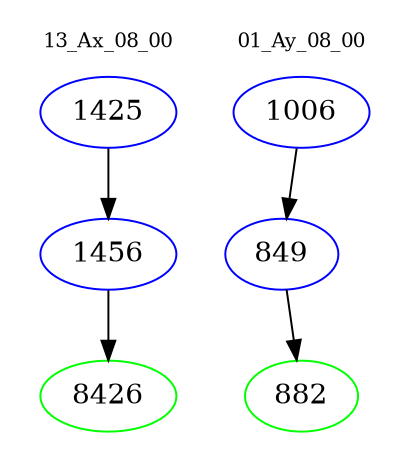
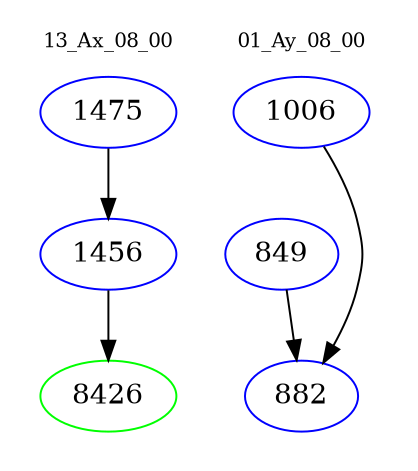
(108, 112) -> (108, 112)
(293, 174) -> (362, 245)
(302, 396) -> (302, 396)
